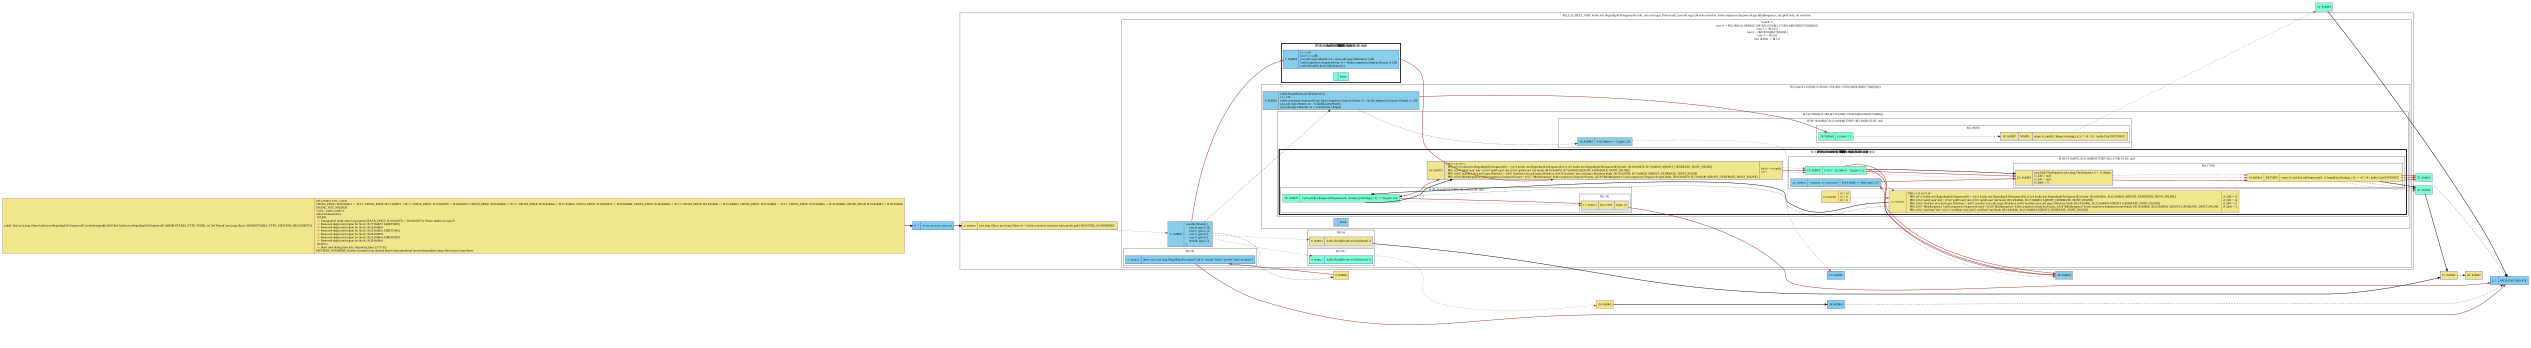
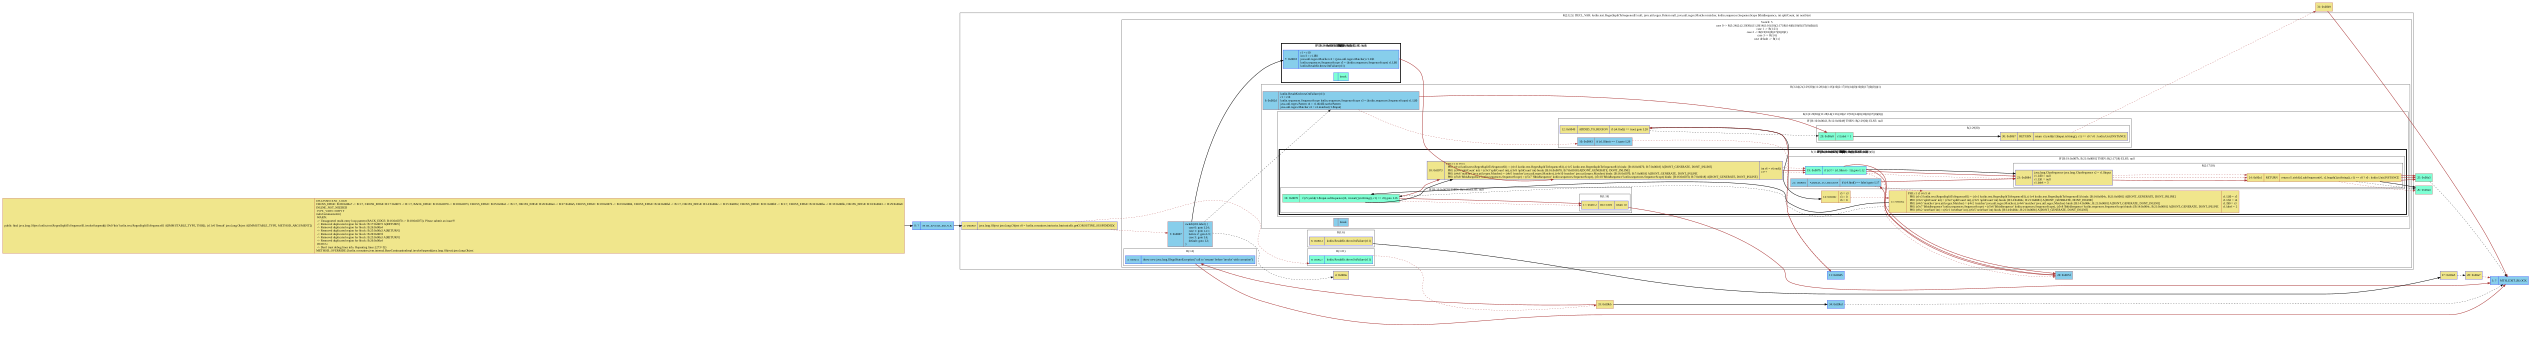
(2324, 7) -> (2324, 7)
(1217, 129) -> (1217, 129)
none -> (1605, 130)
(1926, 136) -> (1926, 136)
(2025, 136) -> (2025, 136)
(2423, 139) -> (2423, 139)
(1464, 141) -> (1464, 141)
(1836, 170) -> (1836, 170)
(1882, 177) -> (1897, 189)
(2424, 190) -> (2424, 190)
(2436, 232) -> none
(1197, 234) -> (1198, 234)
(1260, 237) -> none
(1261, 248) -> (1208, 201)
(1298, 271) -> (1398, 299)
(1341, 275) -> (1341, 275)
none -> (2485, 277)
